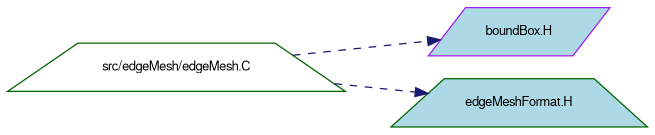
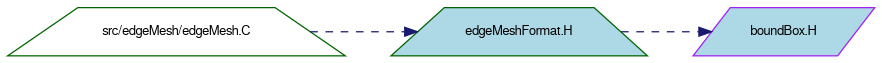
(360, 48) -> (660, 32)
